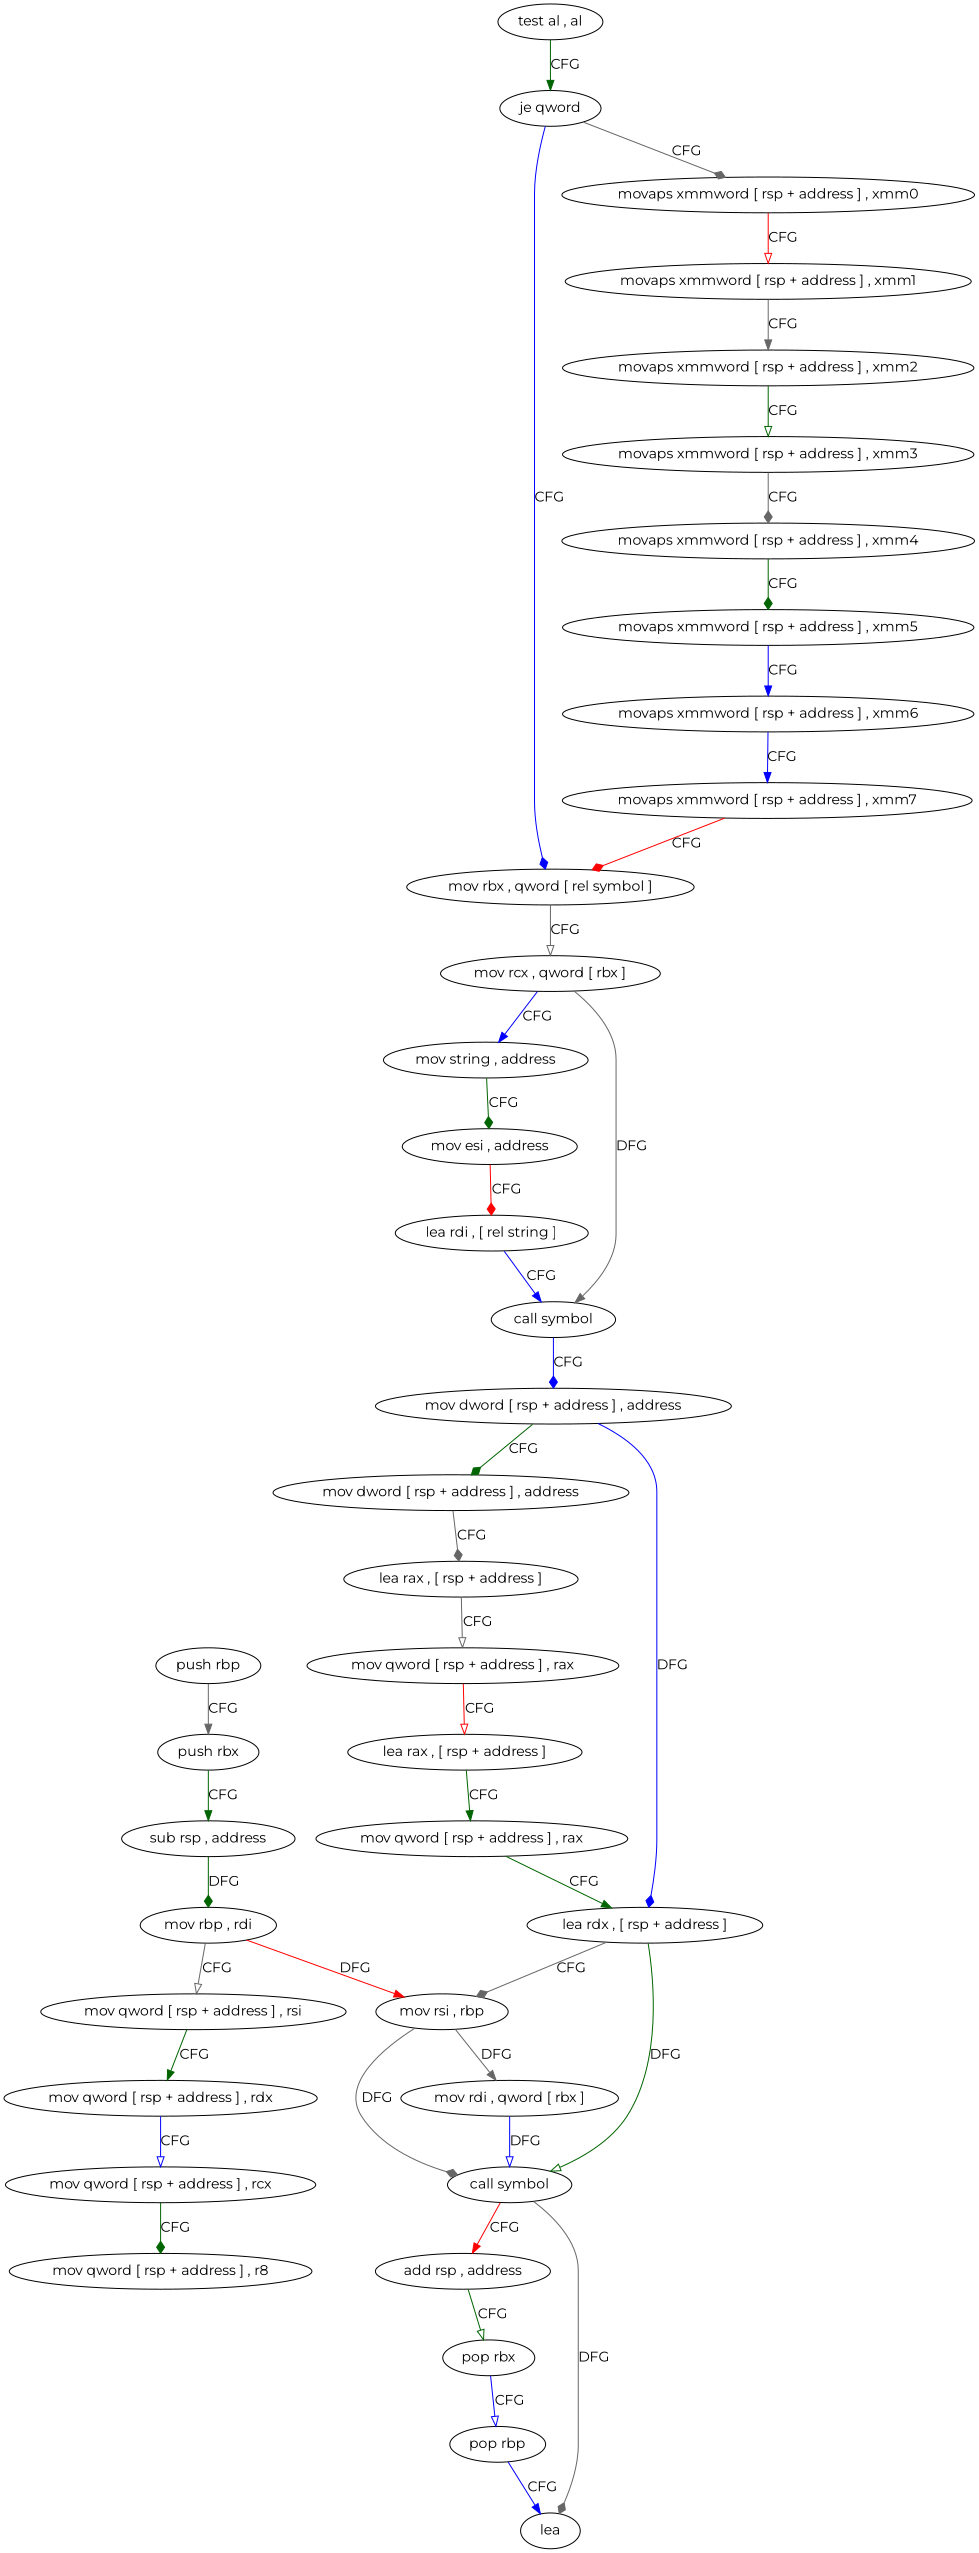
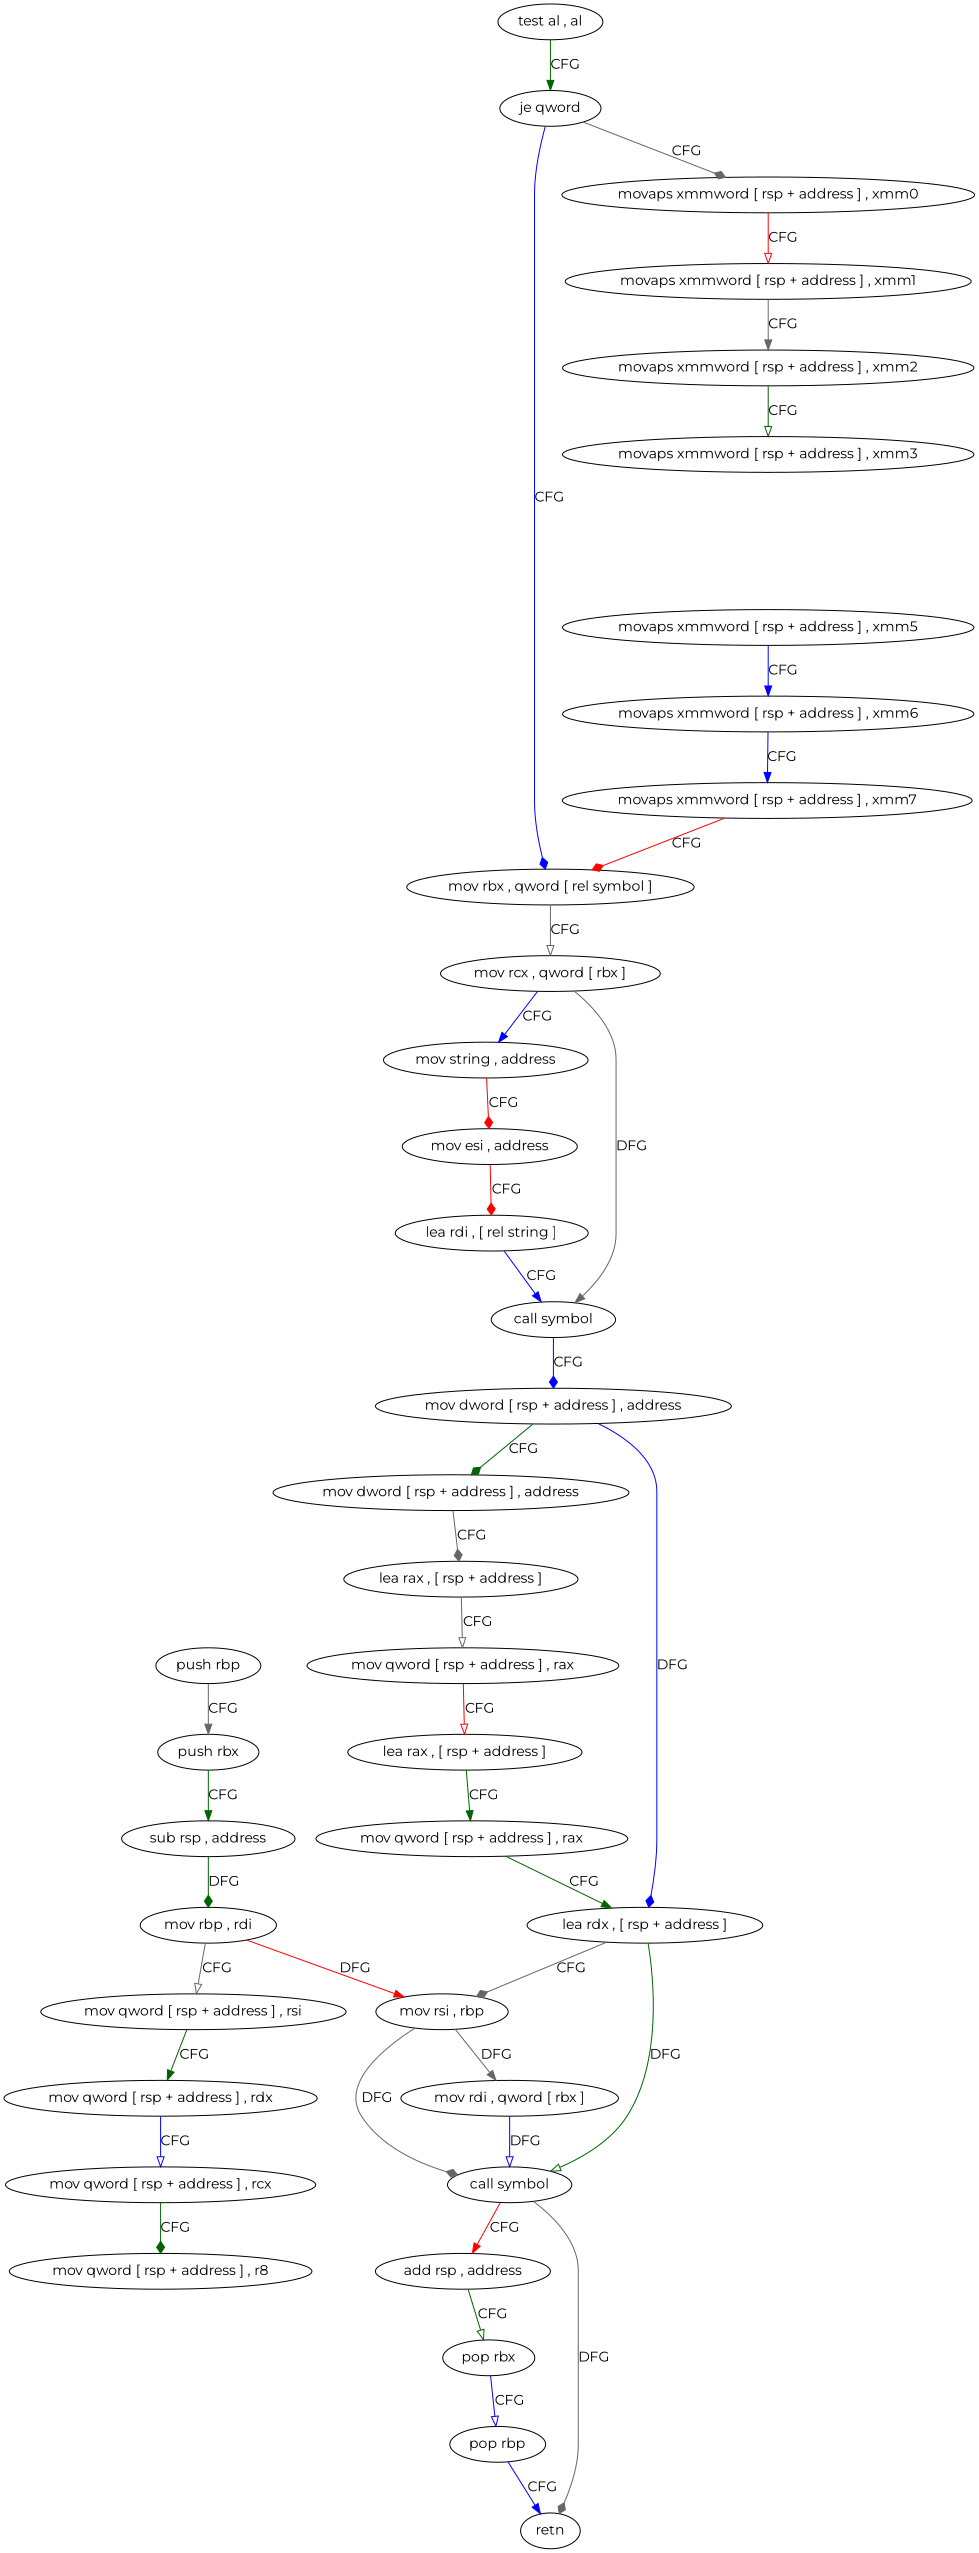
(768, 541) -> none
(487, 1097) -> (487, 1097)
(550, 2531) -> (550, 2531)
